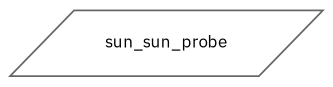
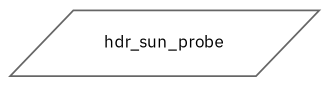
(166, 43) -> (165, 43)
